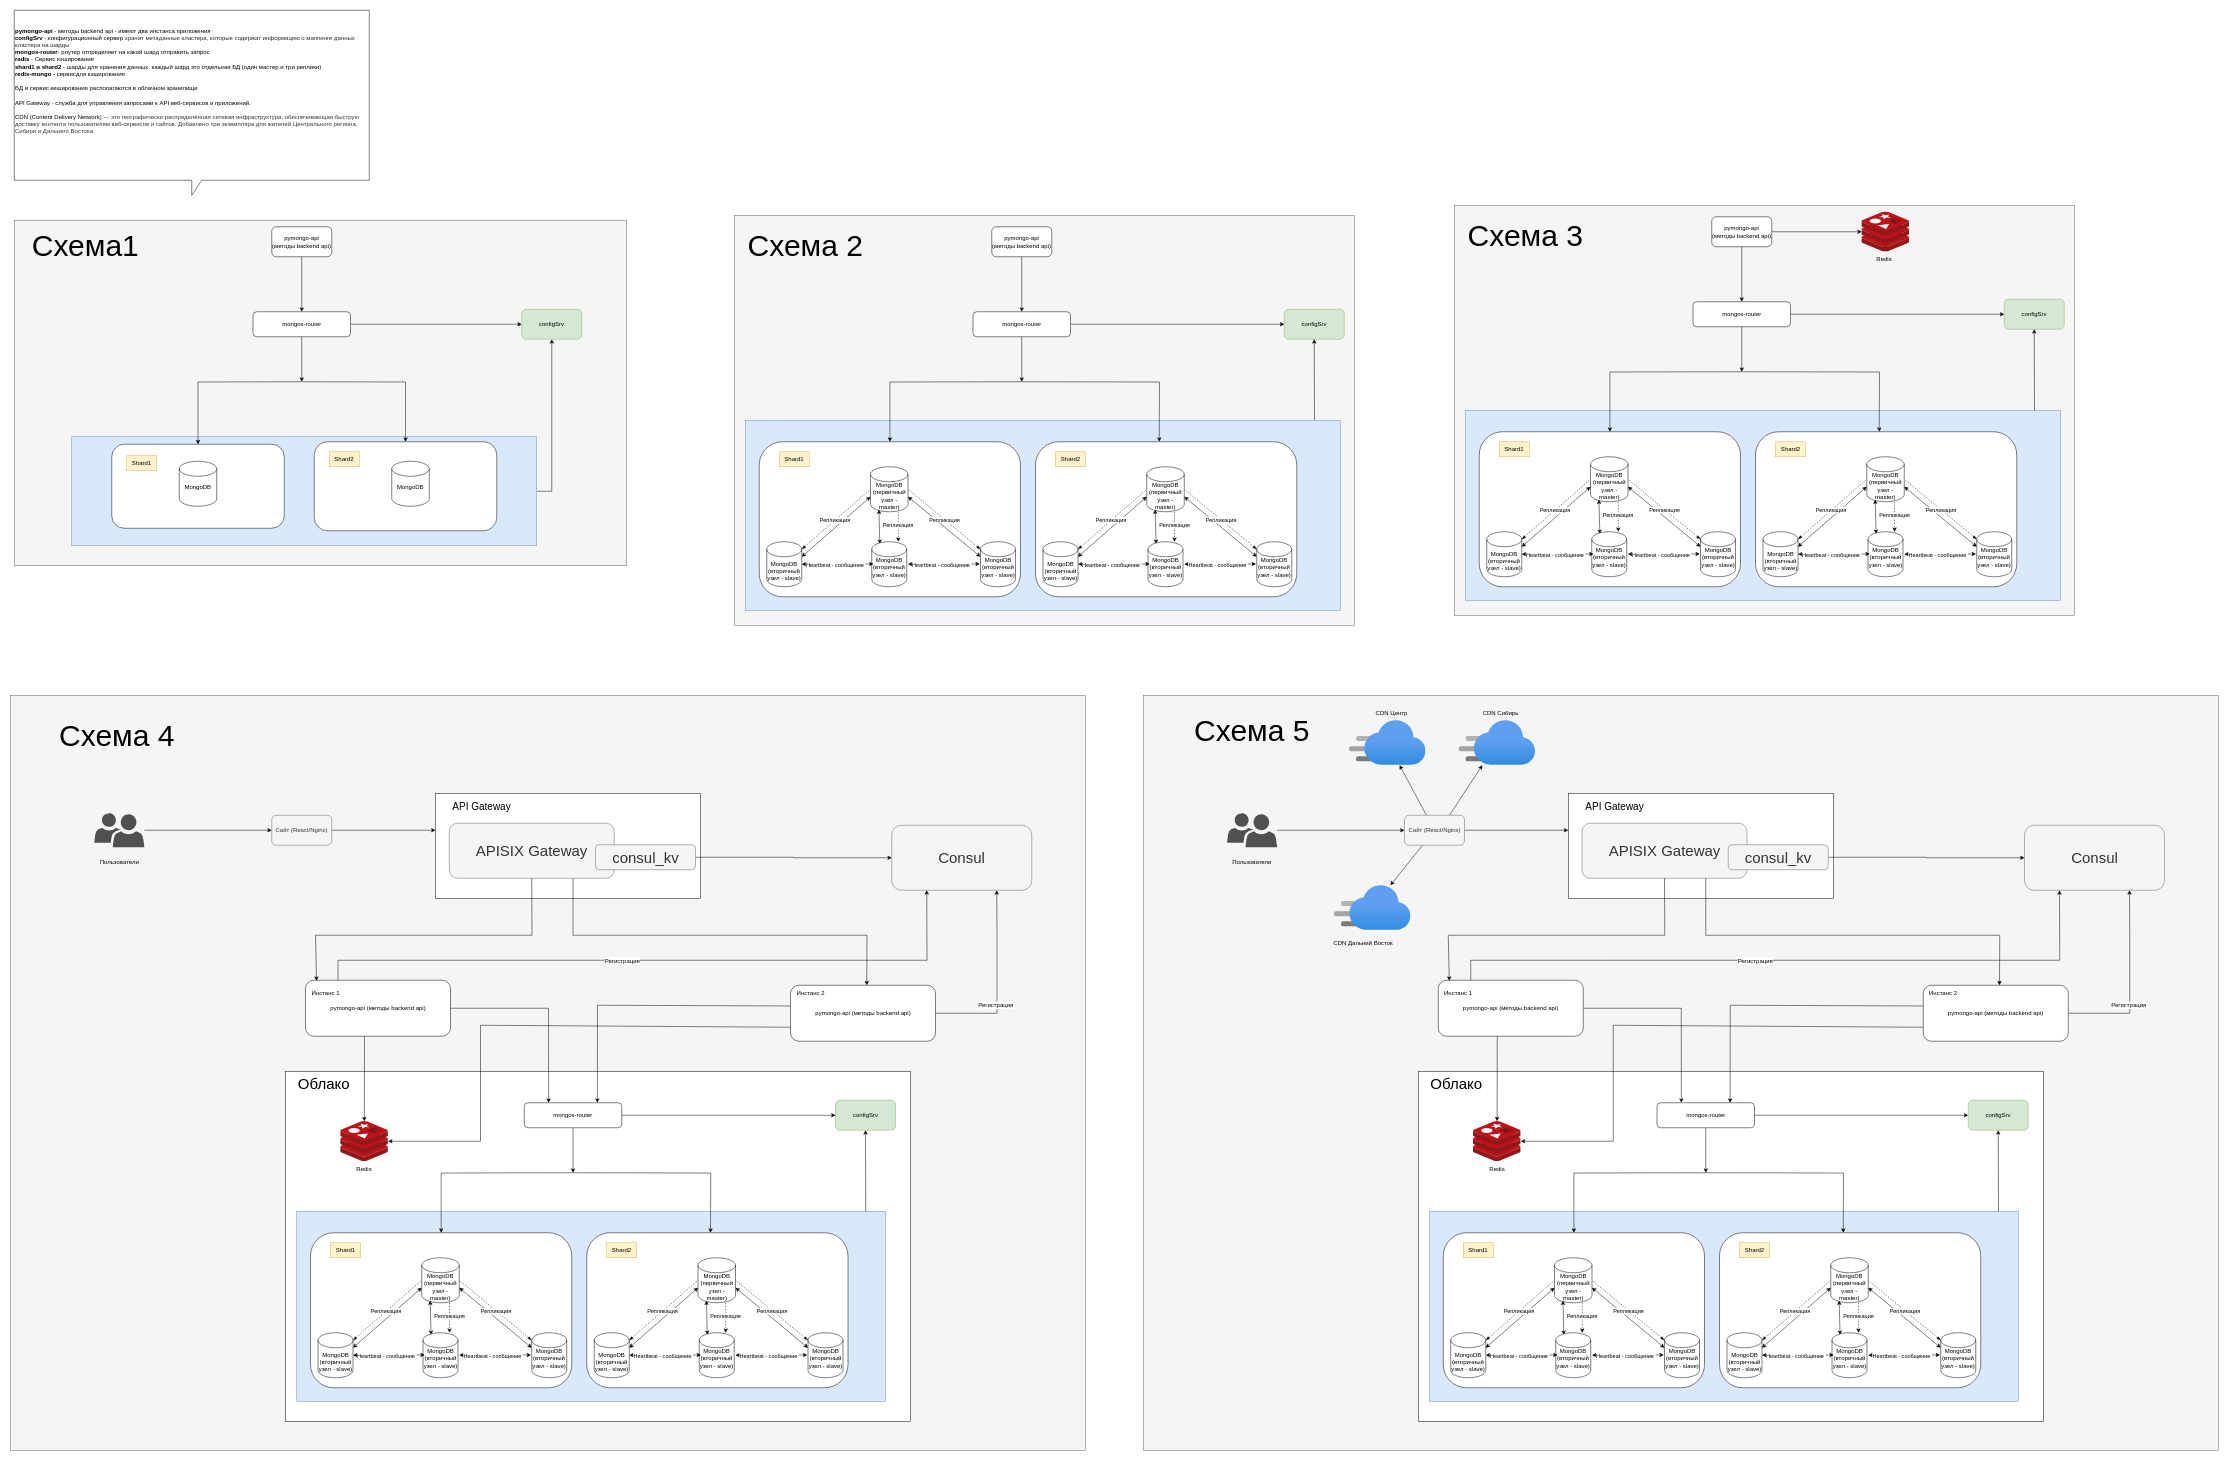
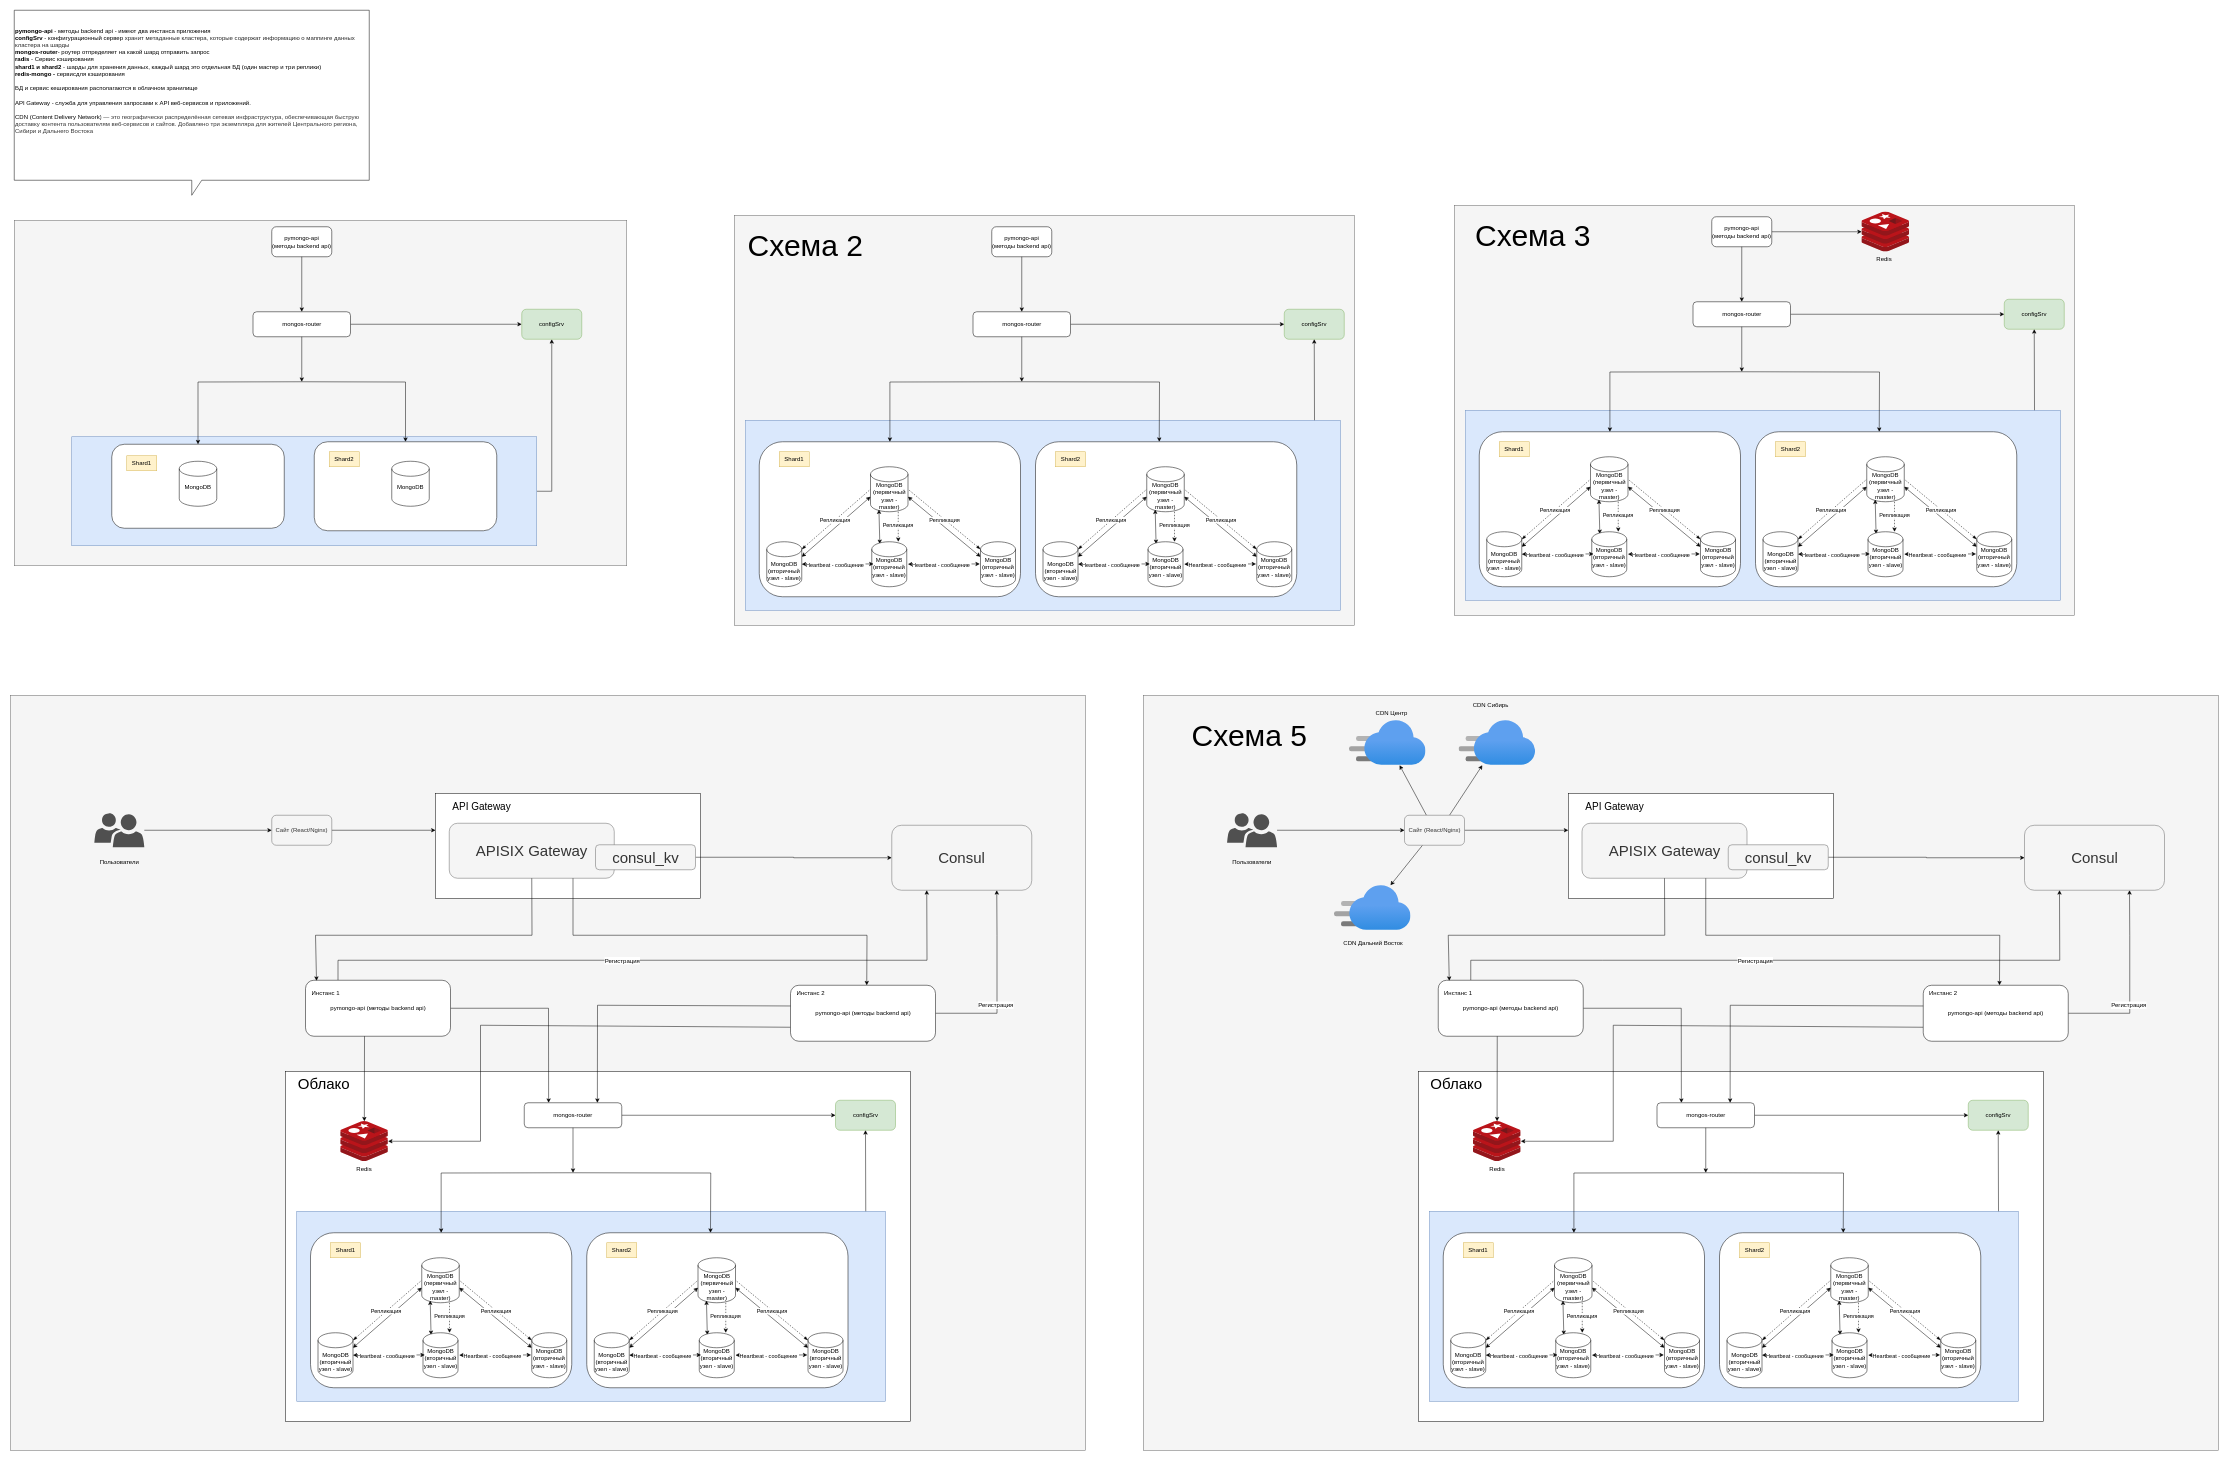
(1526, 235) -> (1533, 235)
(86, 245) -> none
(1501, 713) -> (1491, 705)
(1252, 730) -> (1250, 735)
(117, 735) -> none
(1363, 943) -> (1373, 943)
